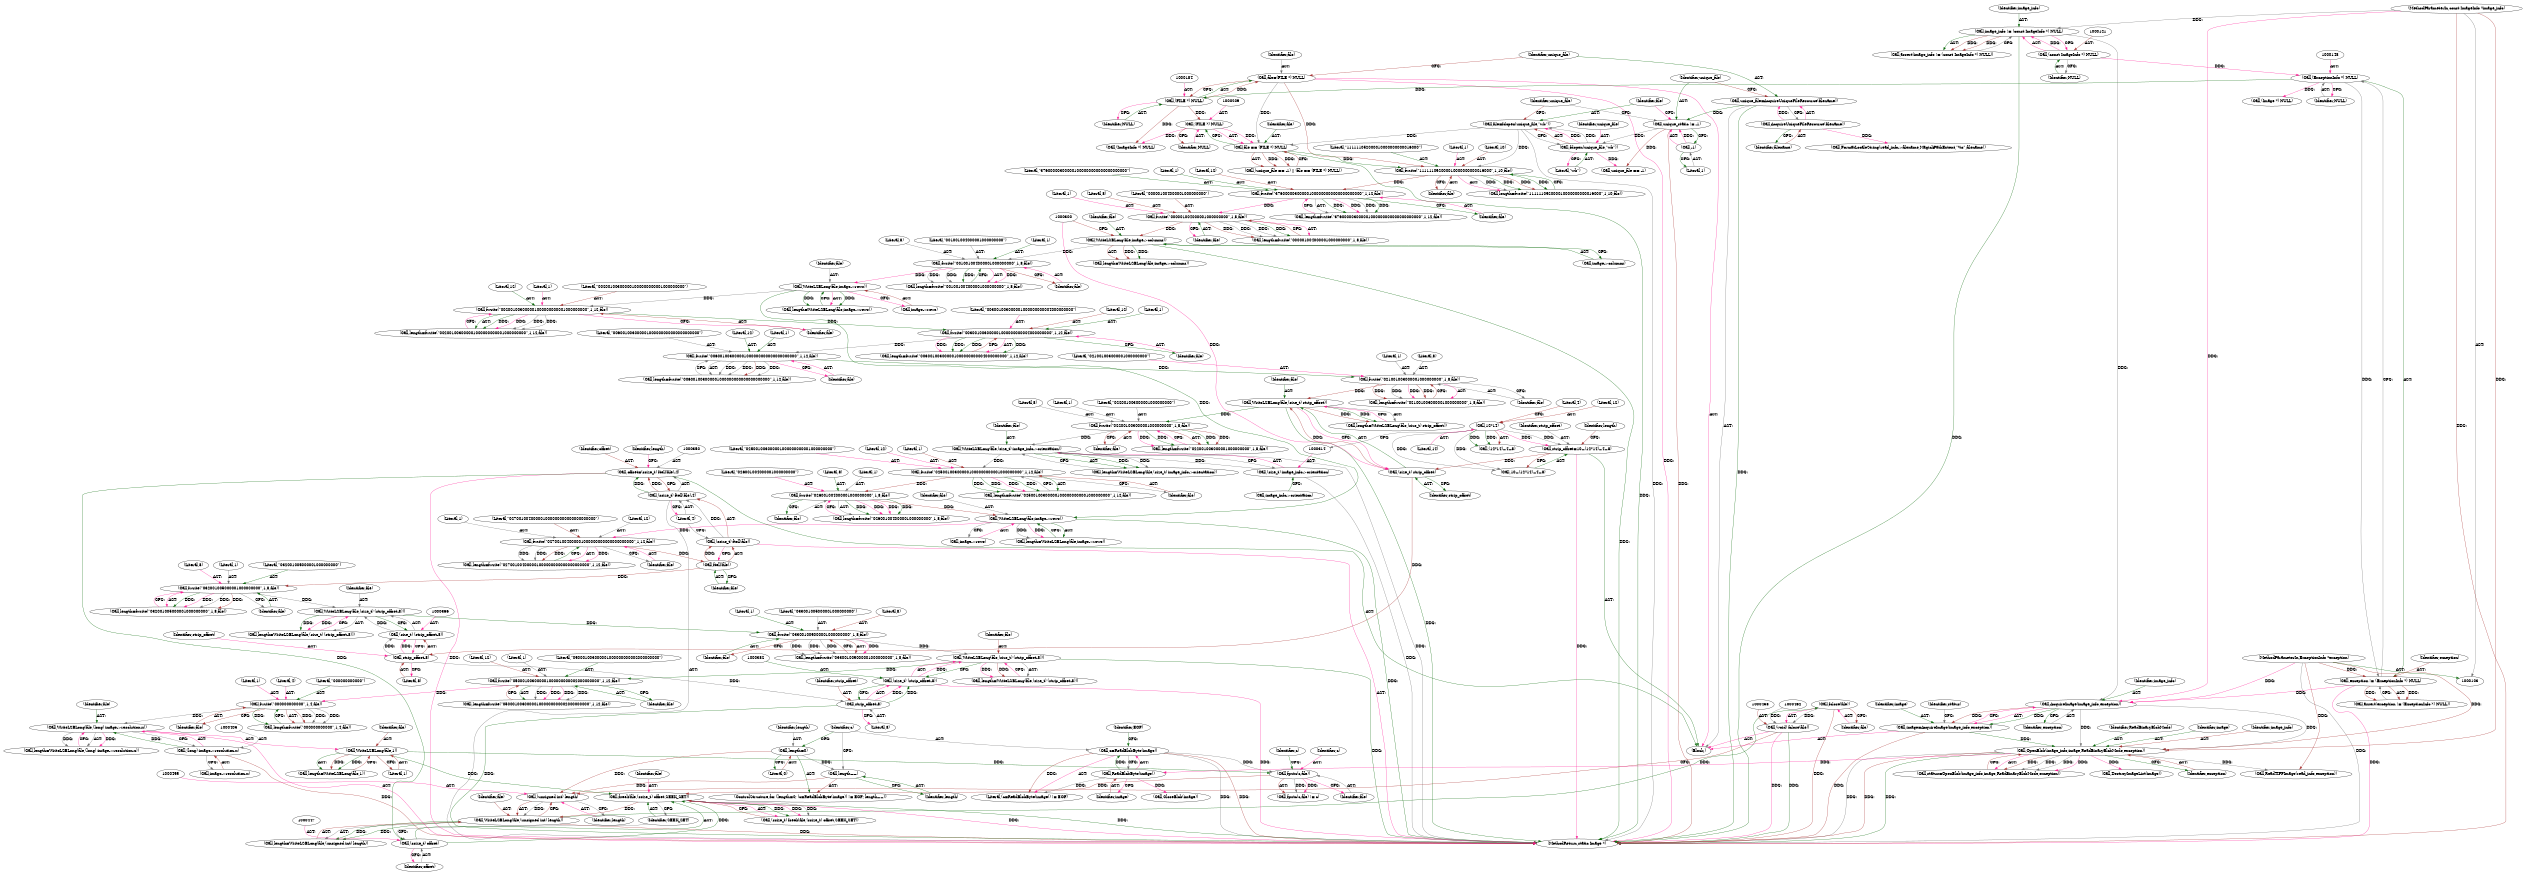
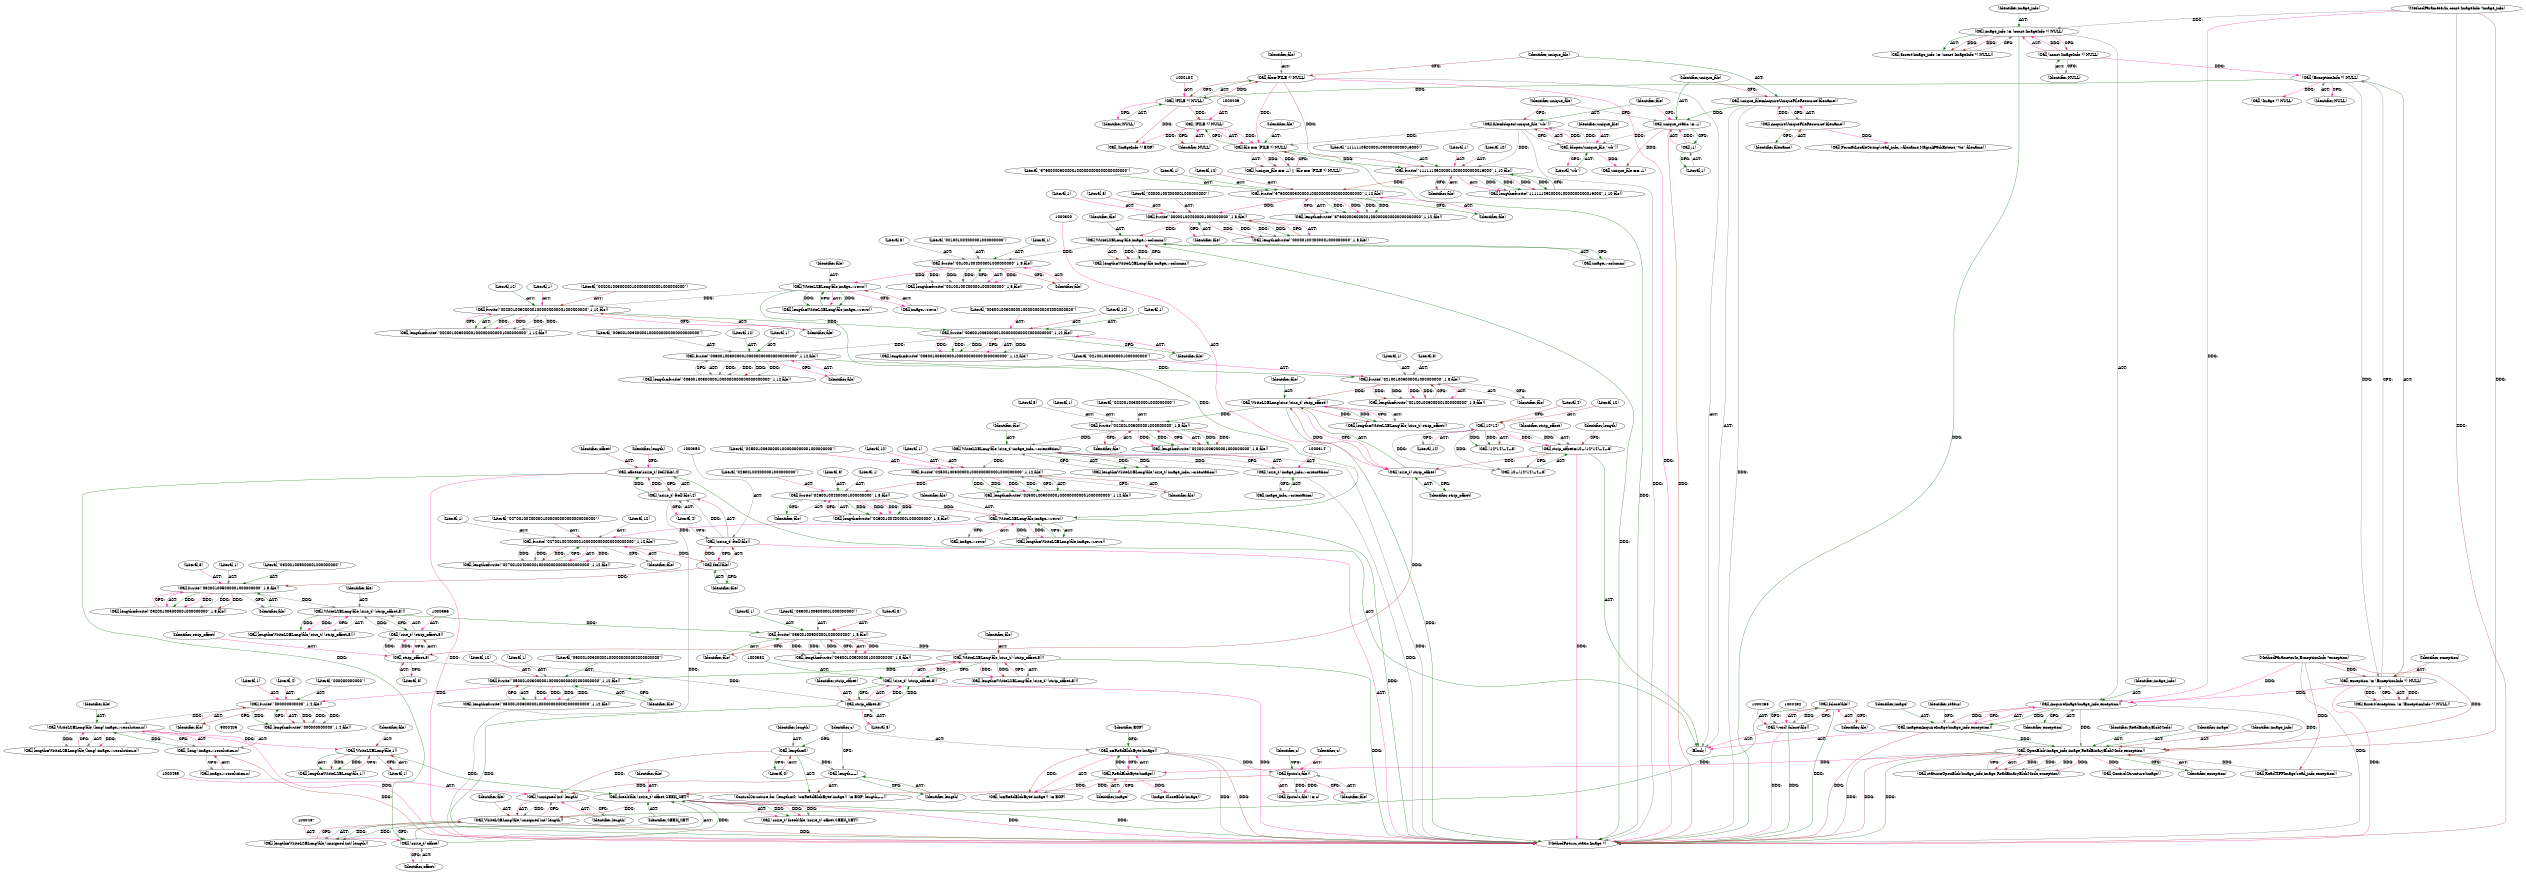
(2098, 32) -> none
(2330, 55) -> none
(1261, 110) -> (1261, 110)
(1131, 148) -> (1131, 148)
(1717, 227) -> (1717, 227)
(1092, 228) -> (1151, 253)
(1216, 345) -> (1216, 345)
(2123, 368) -> (2123, 368)
(1285, 403) -> (1285, 403)
(1403, 432) -> (1445, 431)
(672, 460) -> (742, 480)
none -> (1280, 482)
(1298, 484) -> (1298, 484)
(1734, 519) -> (1734, 519)
(694, 670) -> (694, 670)
(2470, 681) -> none
(1776, 716) -> (1776, 716)
(229, 728) -> (229, 728)
(251, 739) -> (251, 739)
(837, 760) -> none
(1128, 761) -> (1128, 761)
(2132, 774) -> (2132, 774)
(388, 786) -> (388, 786)
(1181, 790) -> (1815, 719)
(1027, 797) -> (1027, 797)
(1176, 797) -> (1176, 797)
(729, 806) -> none
(661, 807) -> none
(306, 821) -> (306, 821)
(327, 832) -> (327, 832)
(1776, 835) -> (1776, 835)
